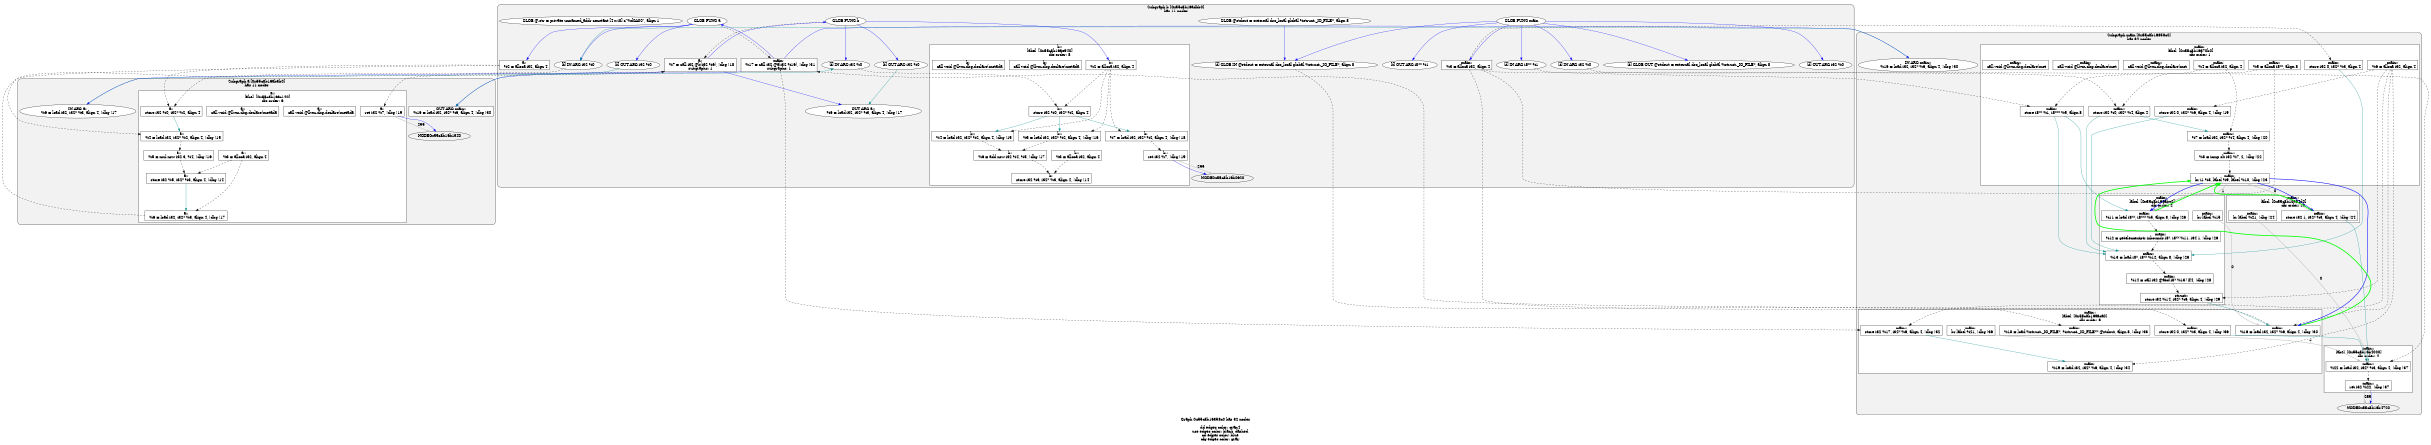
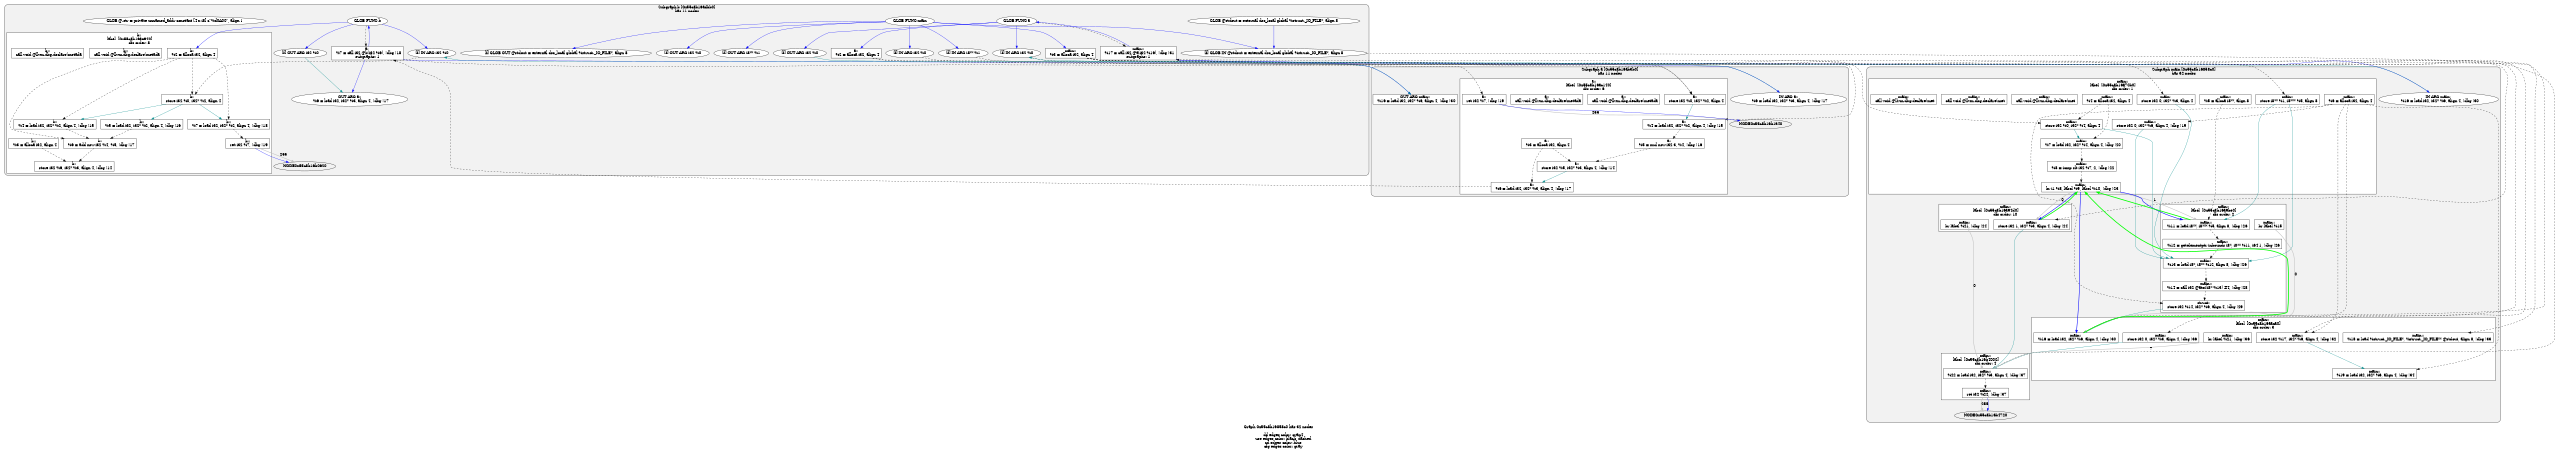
(2126, 75) -> none
(1107, 103) -> (54, 78)
